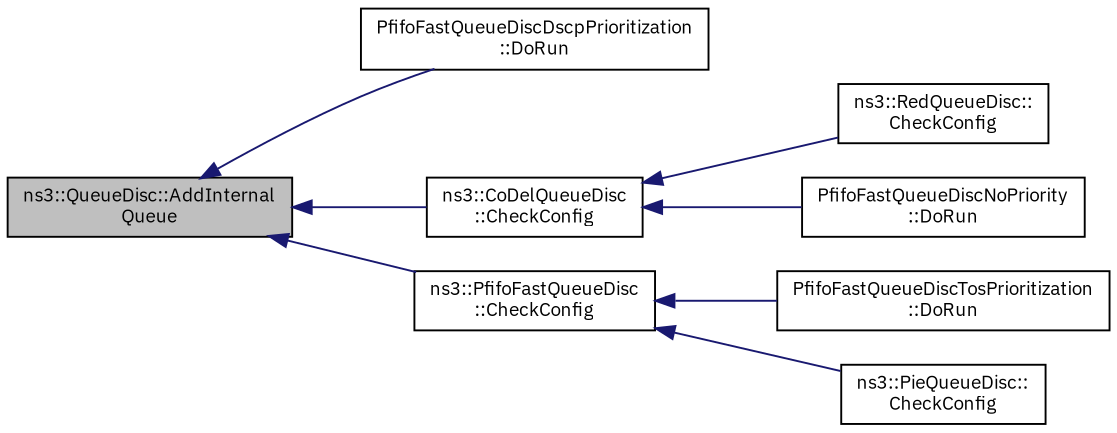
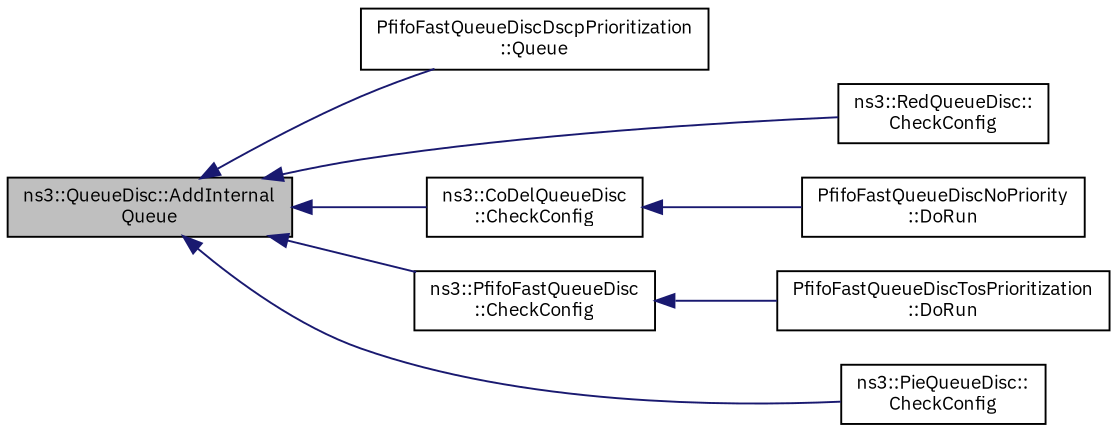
(535, 39) -> (535, 39)
(750, 158) -> (559, 136)
(757, 352) -> (503, 384)
